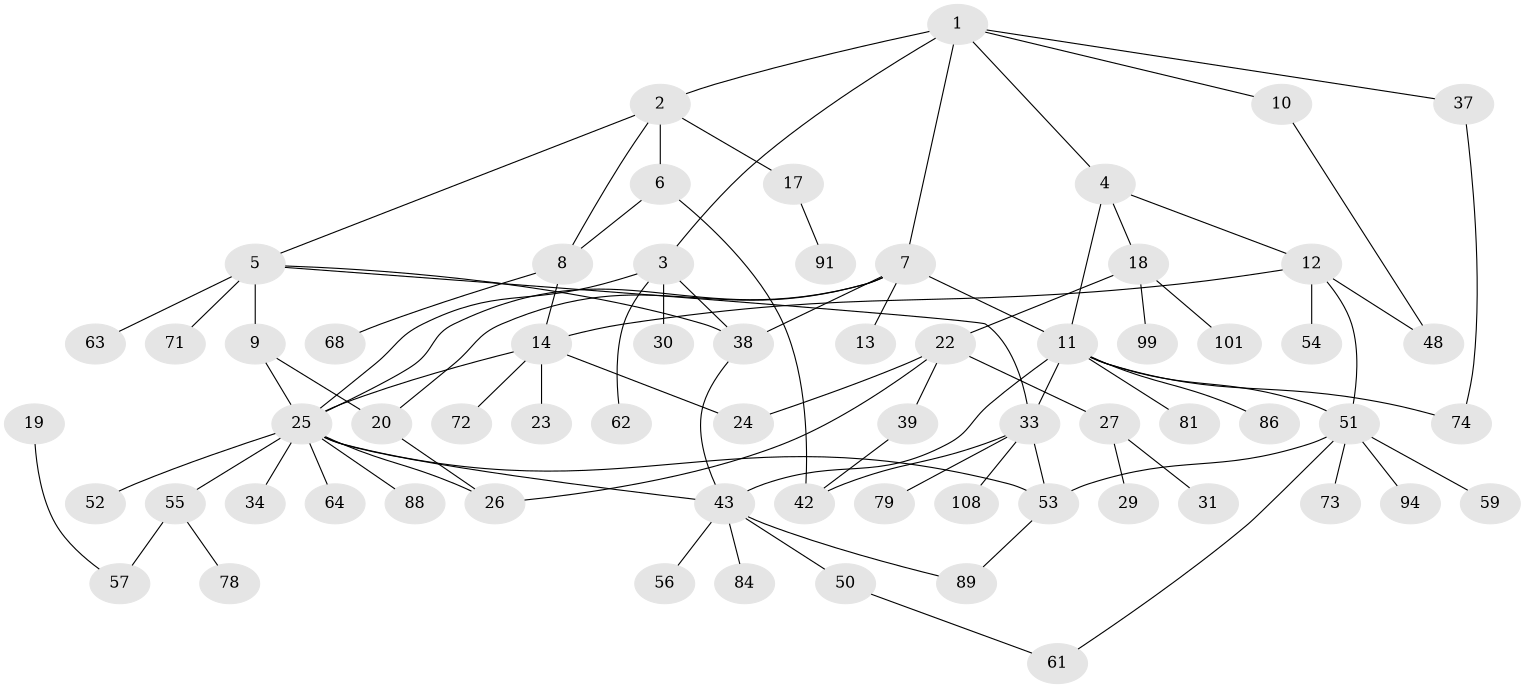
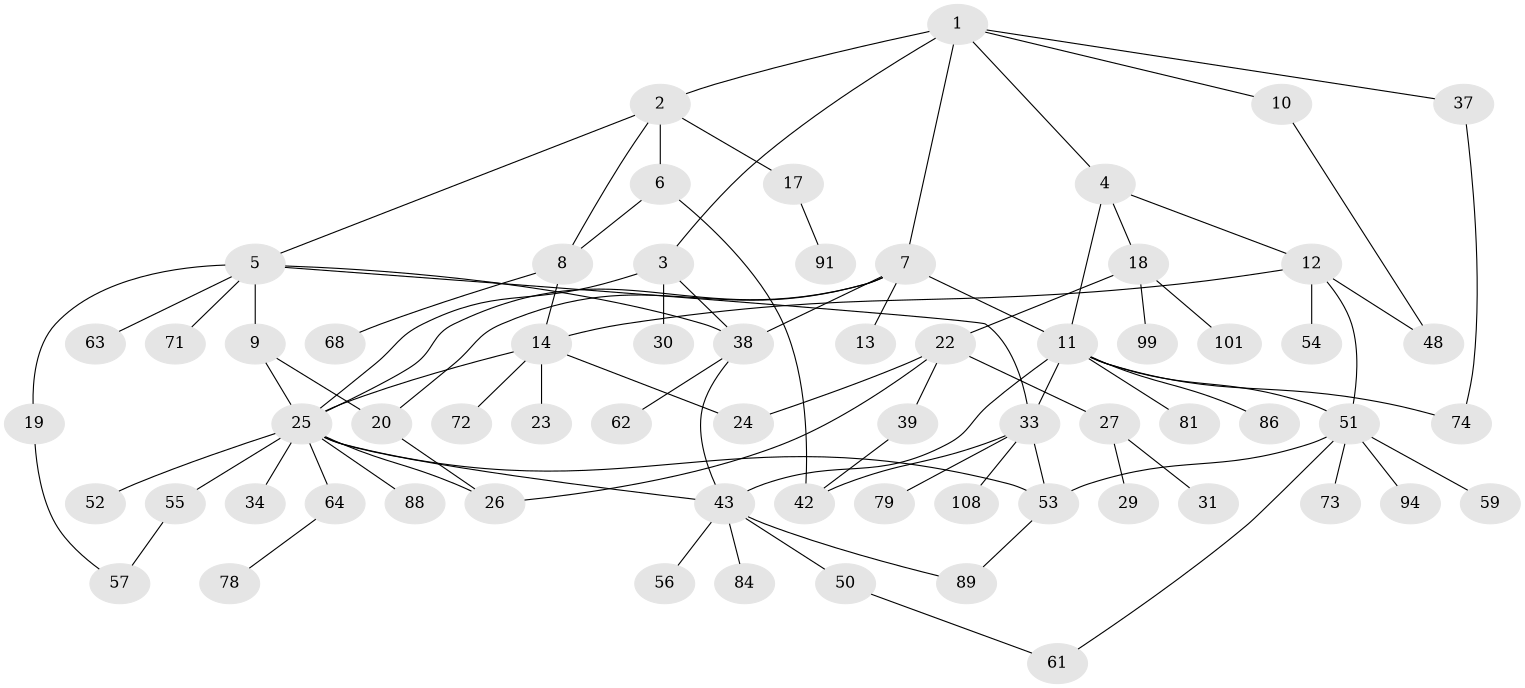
none -> (95, 295)
(620, 339) -> (682, 384)
(203, 544) -> (283, 544)
